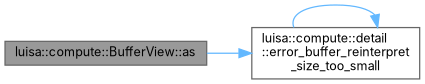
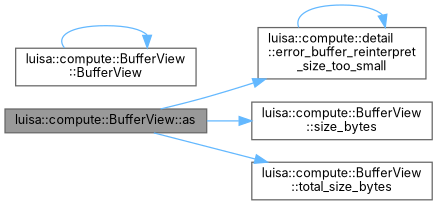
none -> (106, 67)
none -> (342, 121)
none -> (342, 181)
